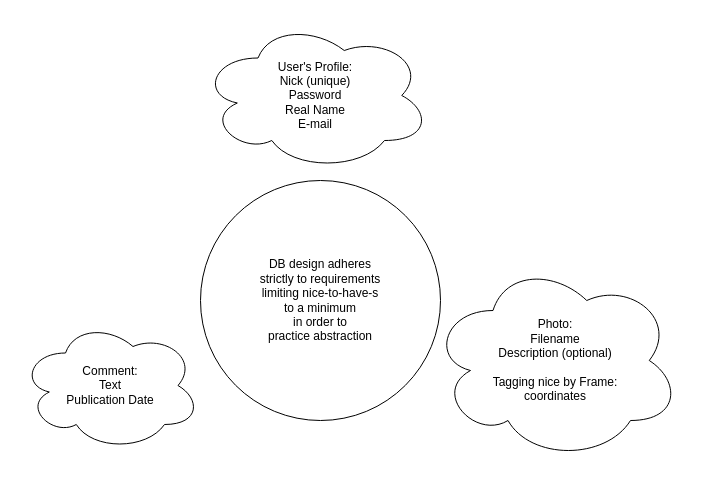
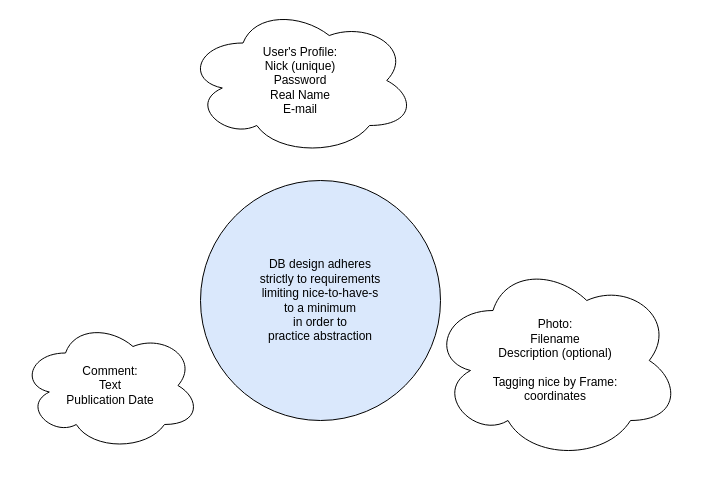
(316, 96) -> (301, 81)
(321, 301) -> (321, 301)
